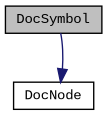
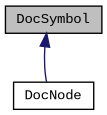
(63, 51) -> (45, 65)
